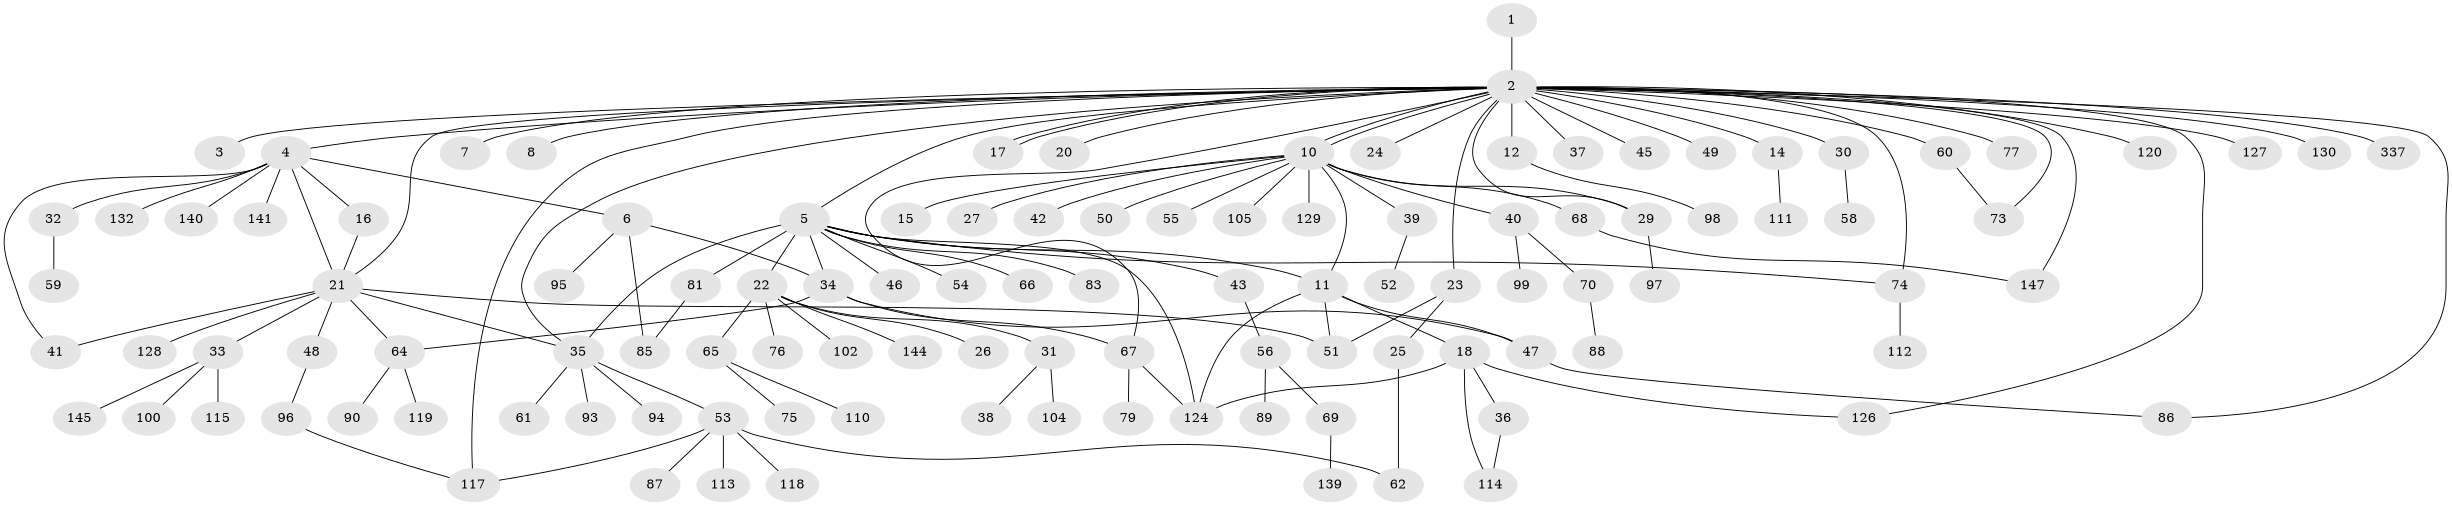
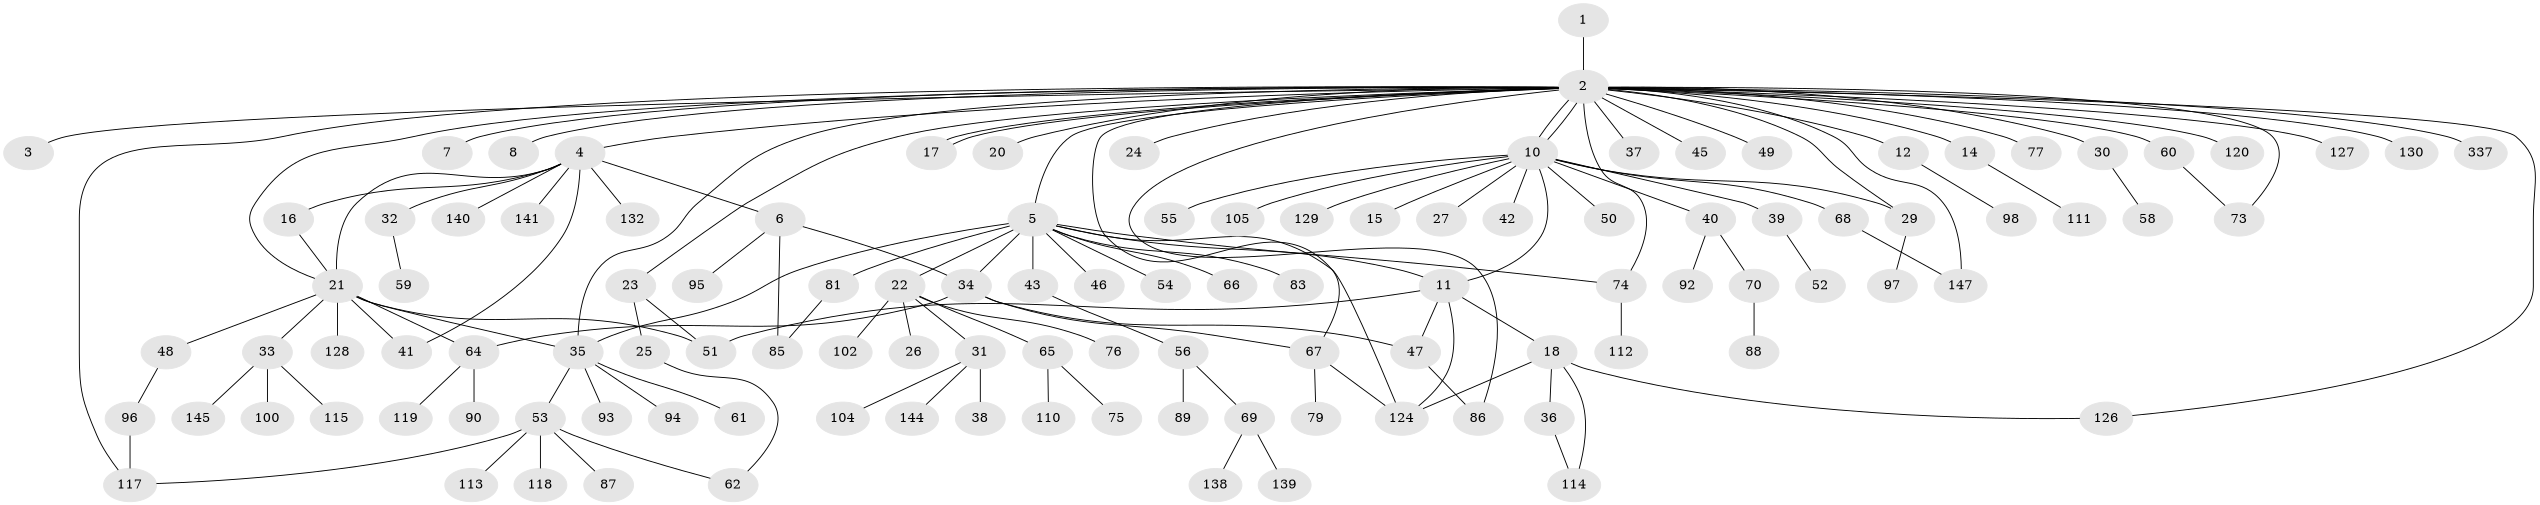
(1522, 286) -> (1688, 286)
(841, 320) -> (946, 385)
none -> (1215, 485)
